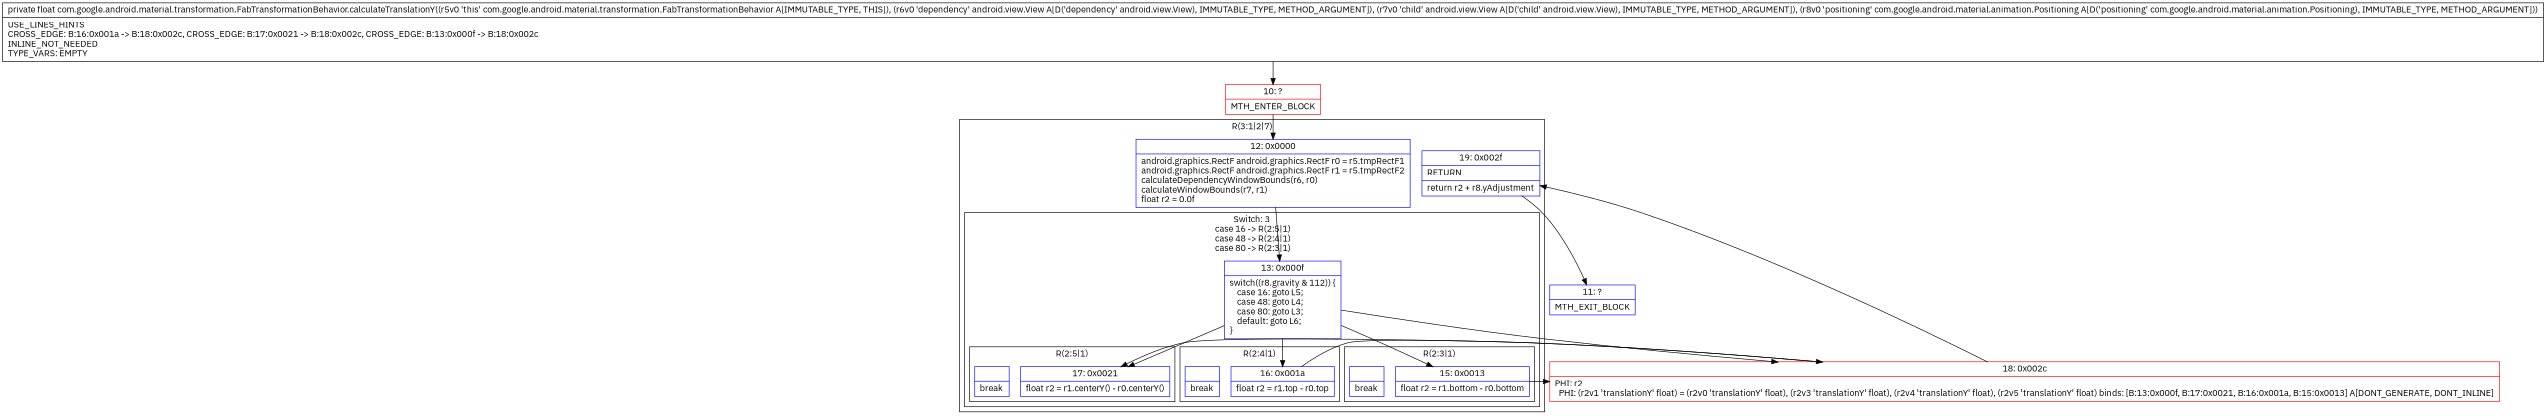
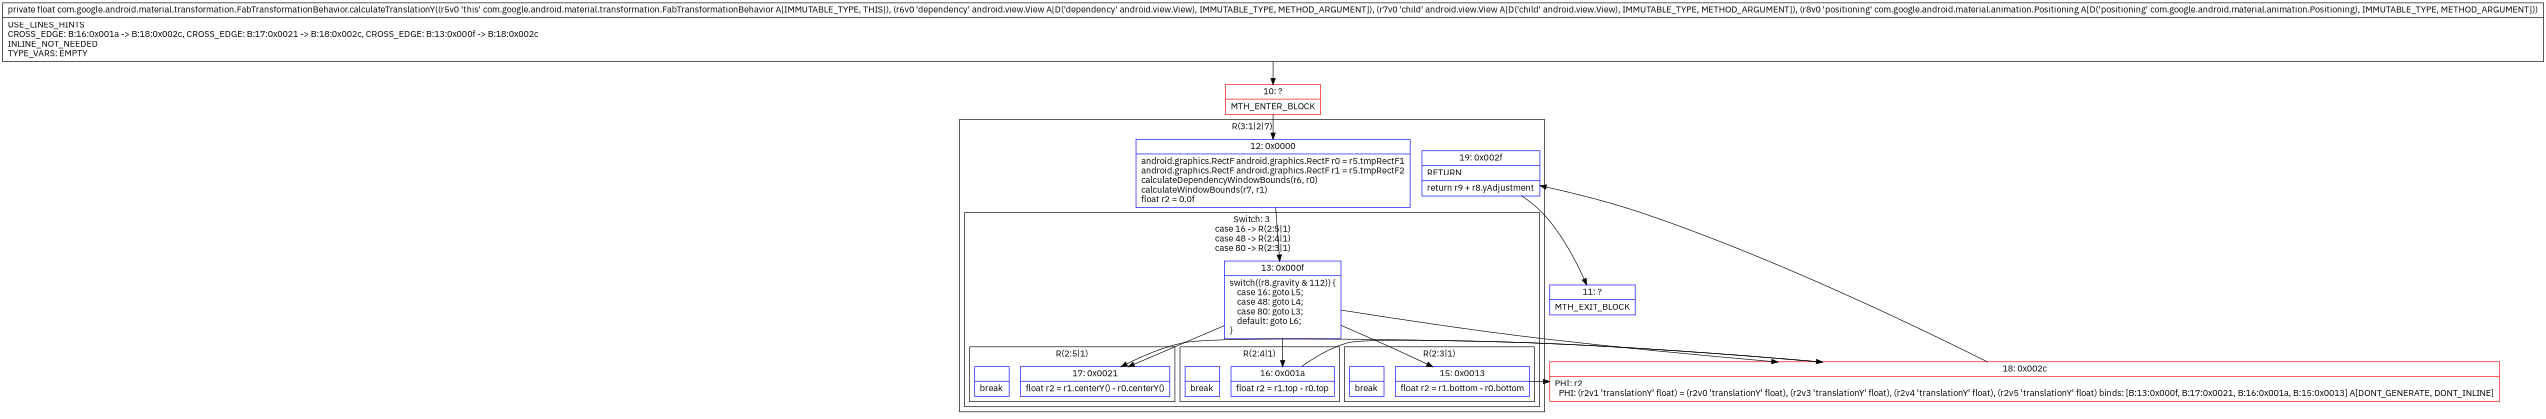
(1481, 188) -> (1481, 188)
